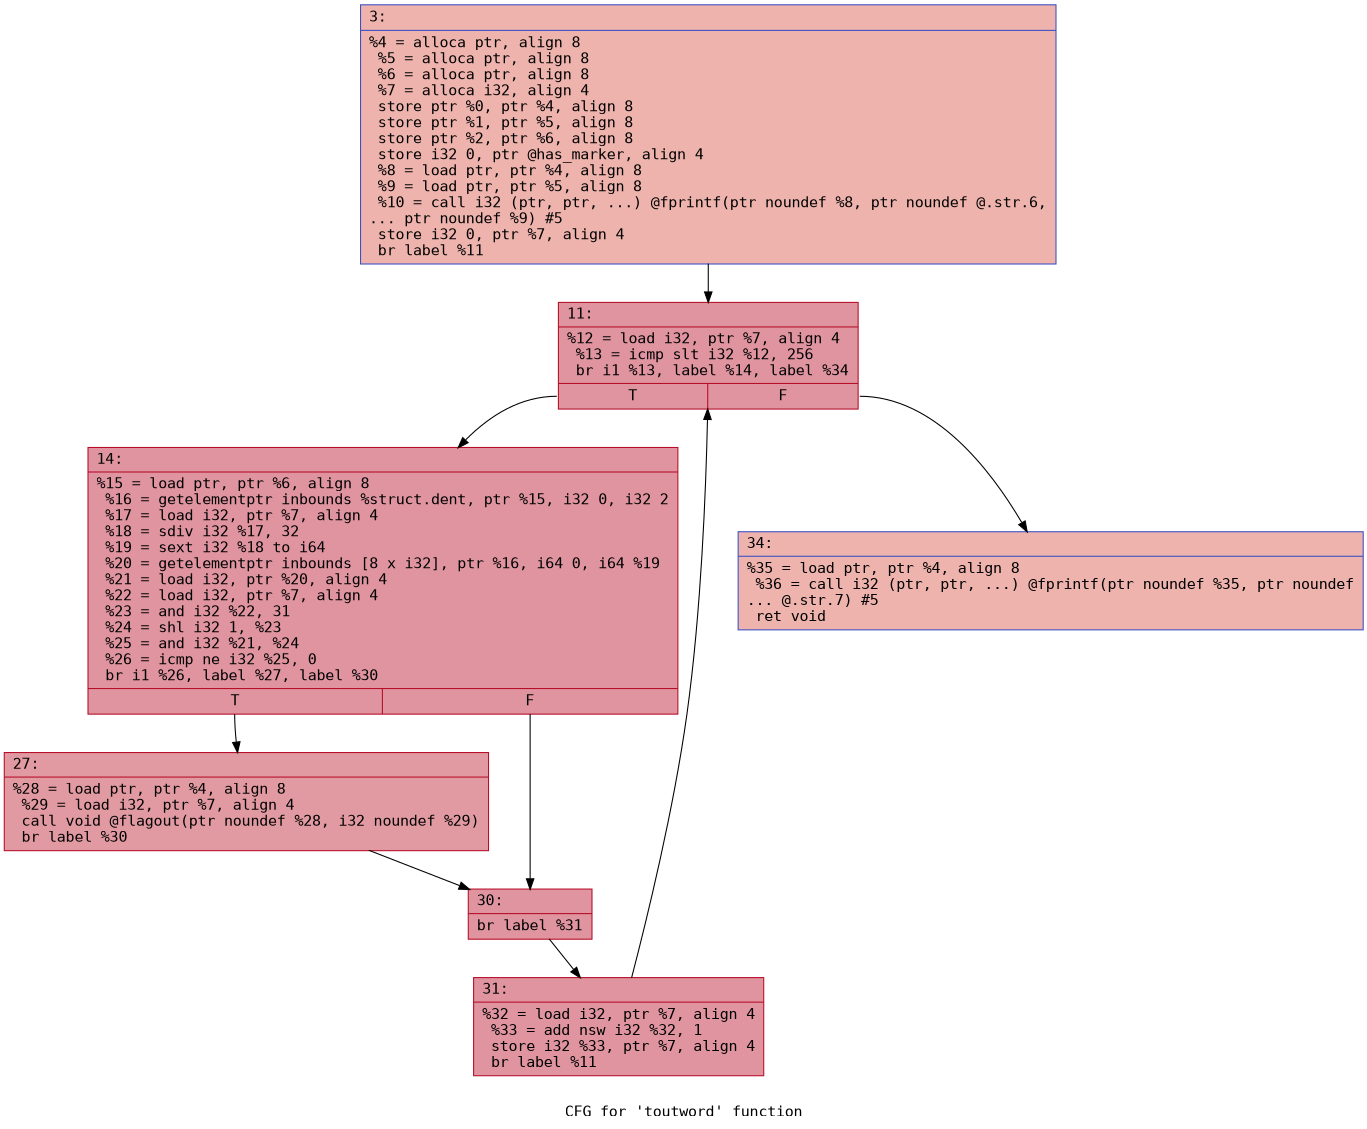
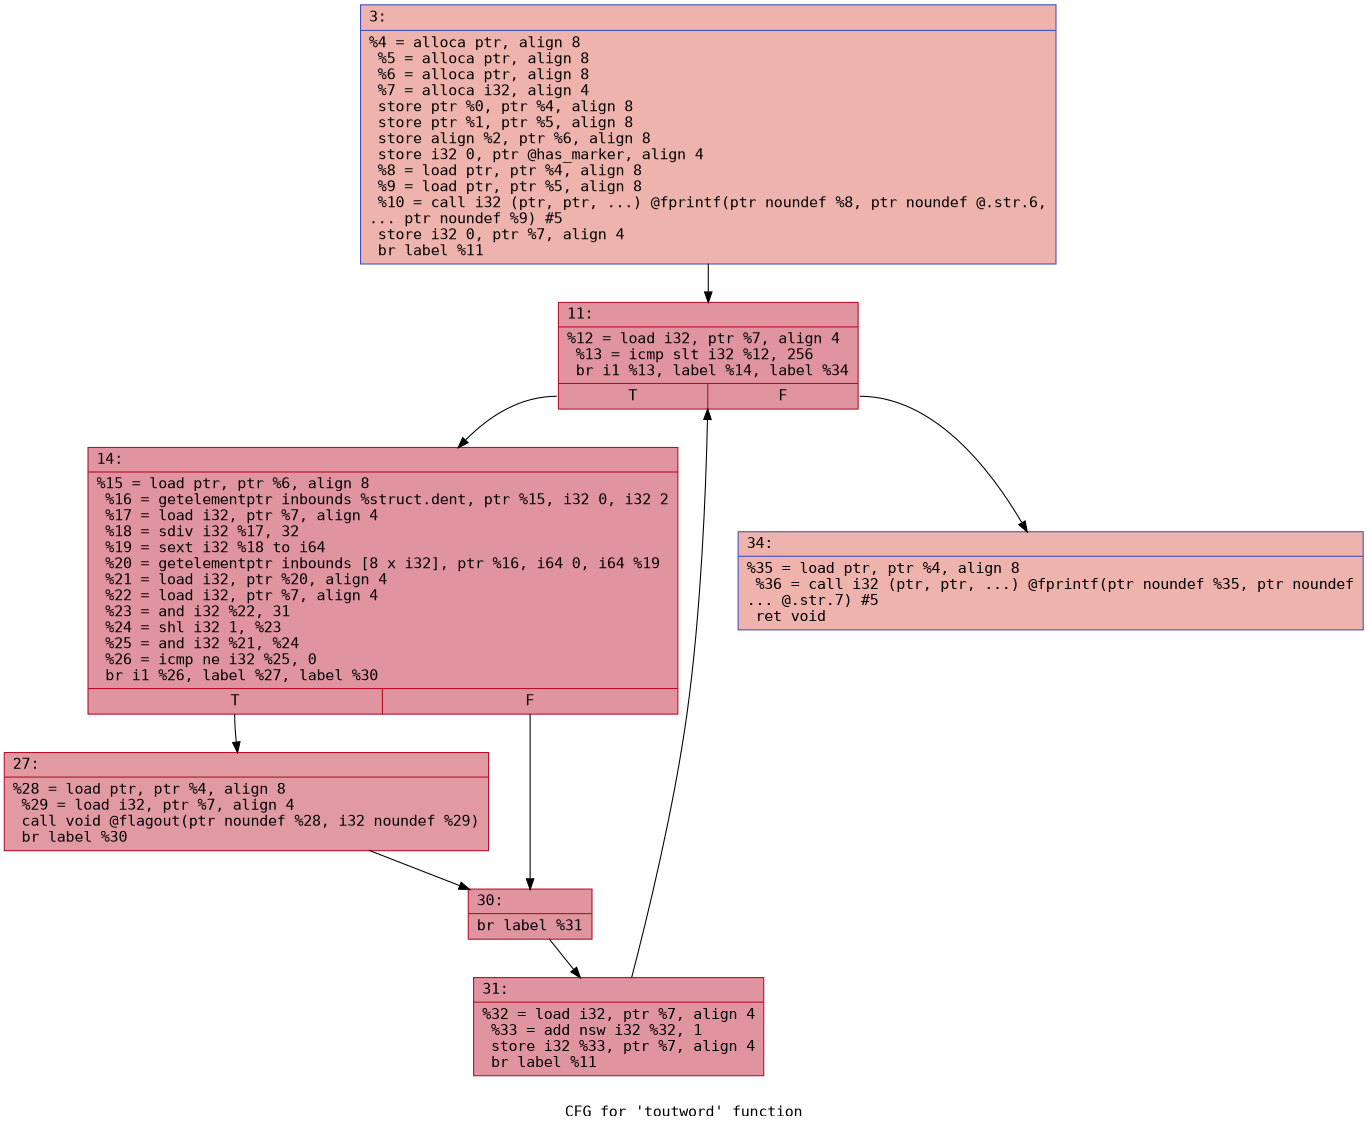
(501, 139) -> (510, 139)
